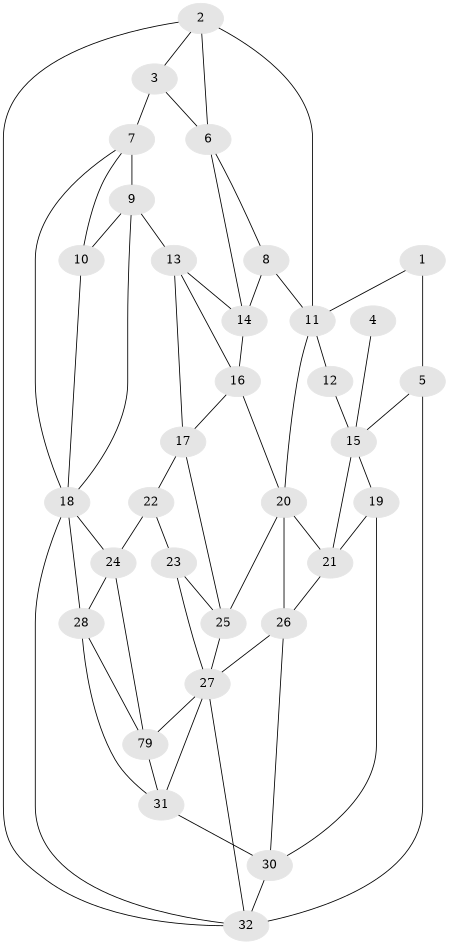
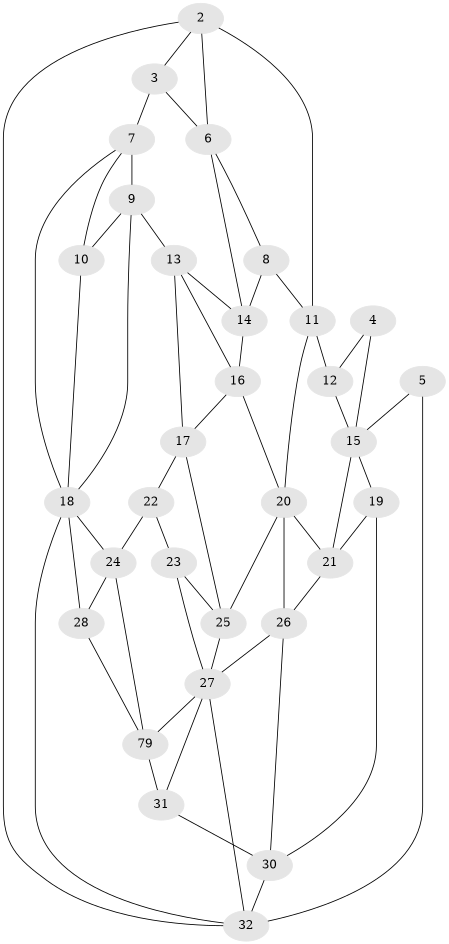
(423, 260) -> none
none -> (352, 351)
(99, 723) -> none
